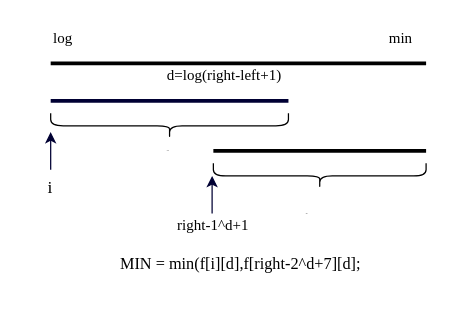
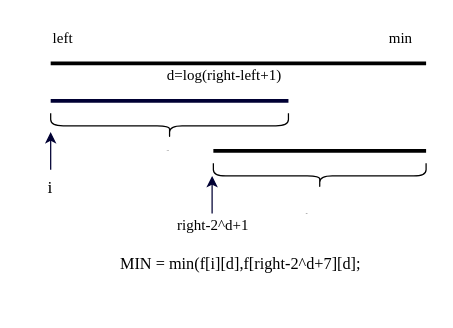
(63, 38) -> (63, 38)
(213, 226) -> (213, 226)
